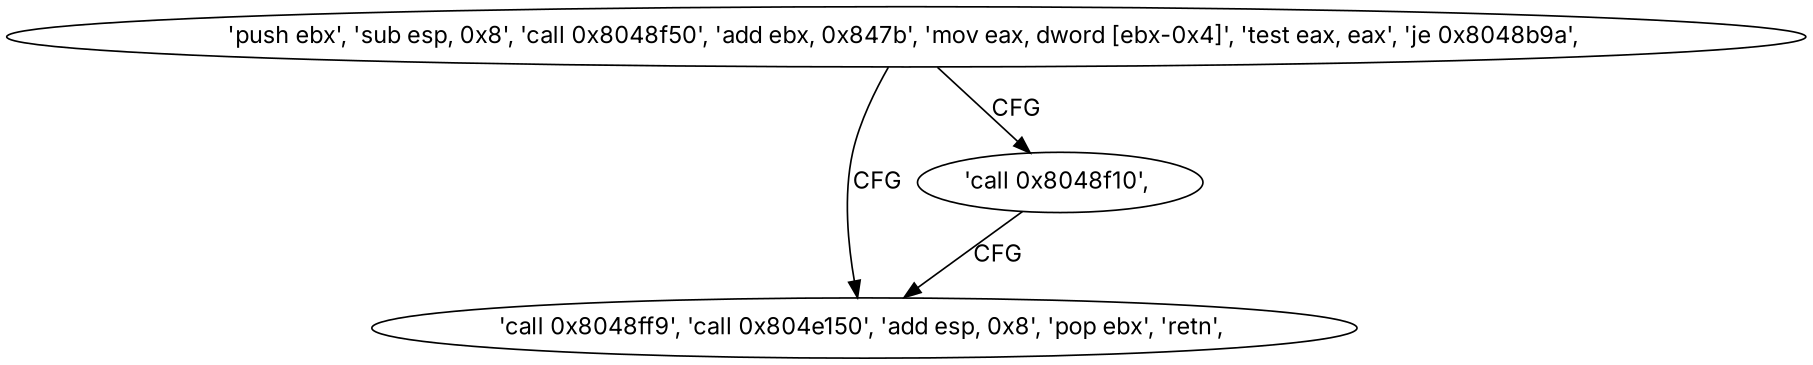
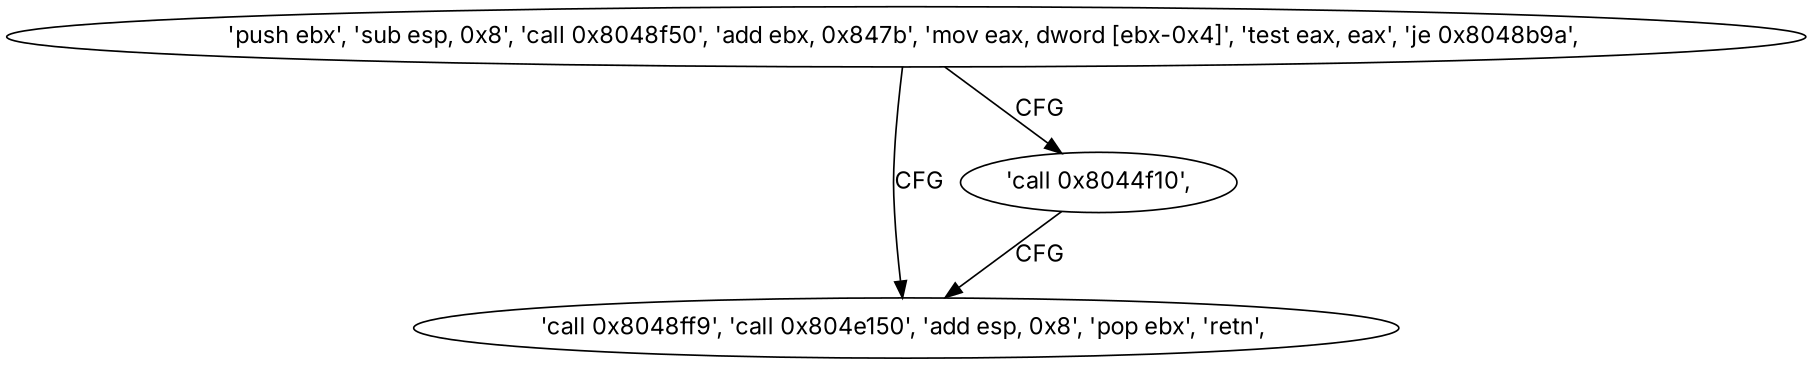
(1060, 182) -> (1099, 182)
